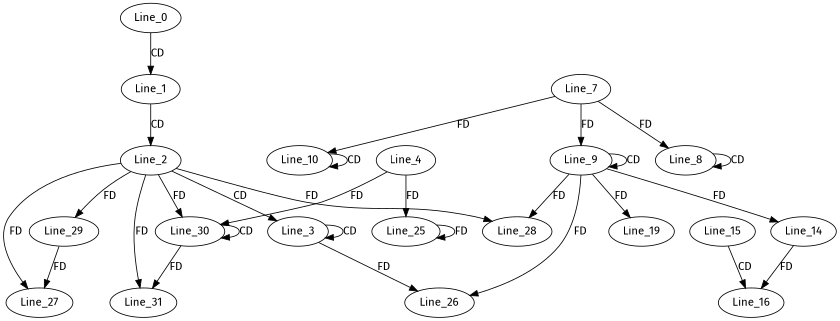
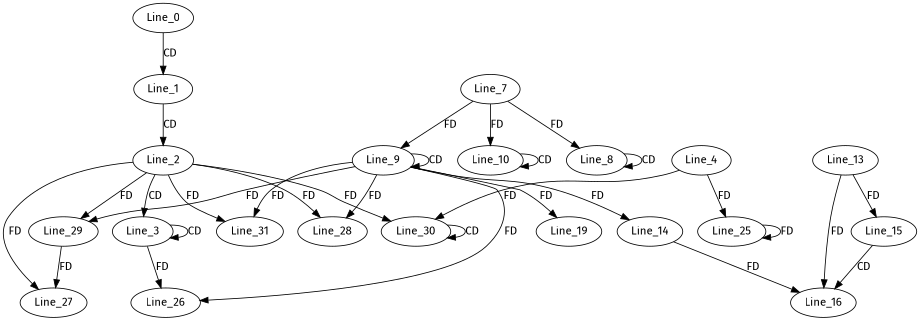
none -> (845, 160)
none -> (226, 195)
(169, 263) -> (309, 171)
